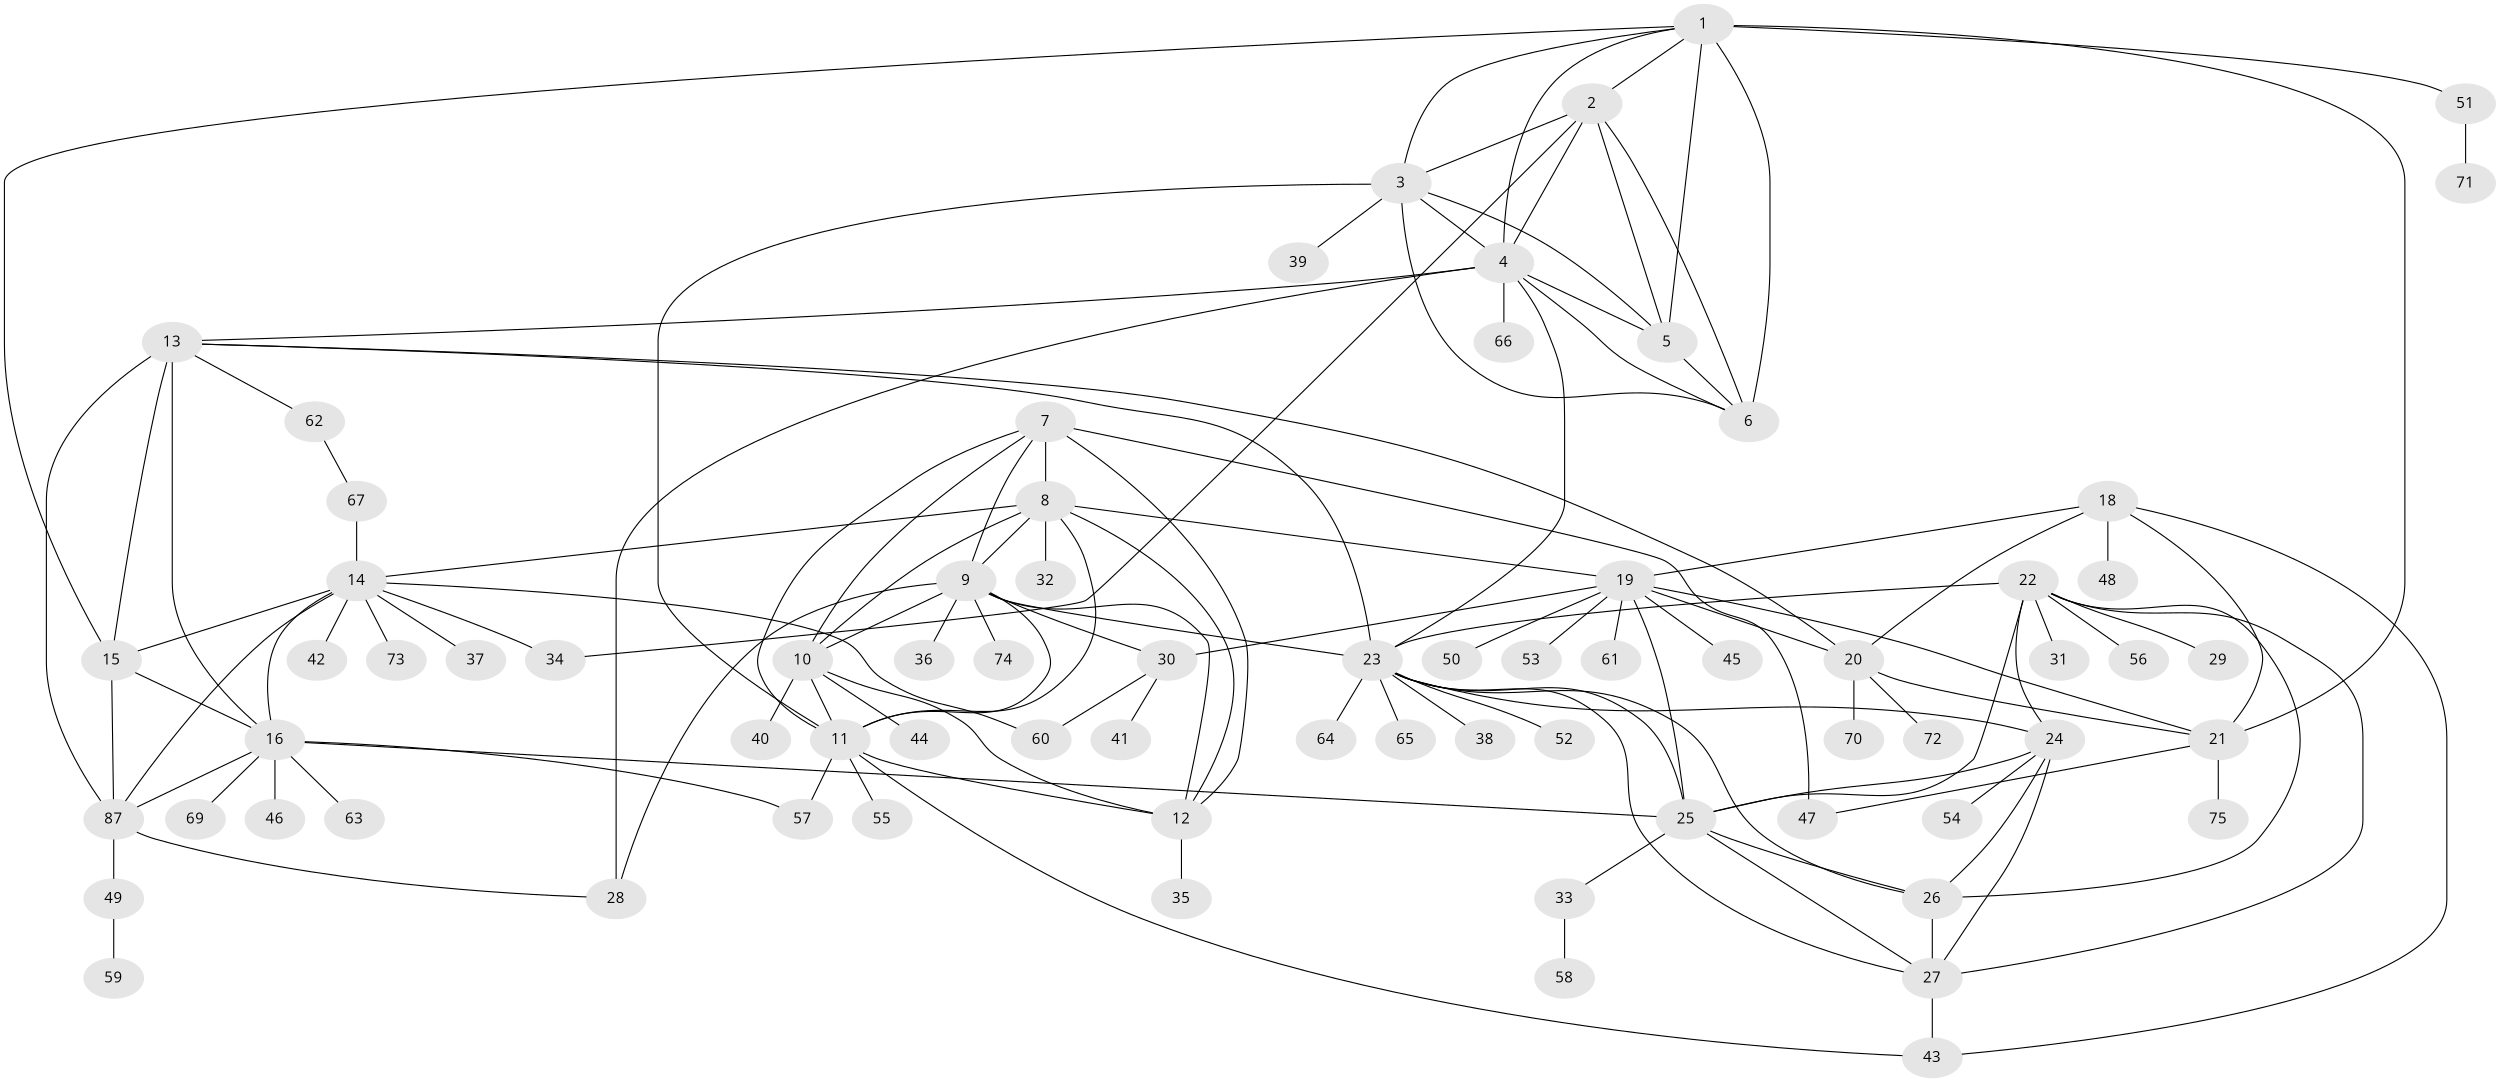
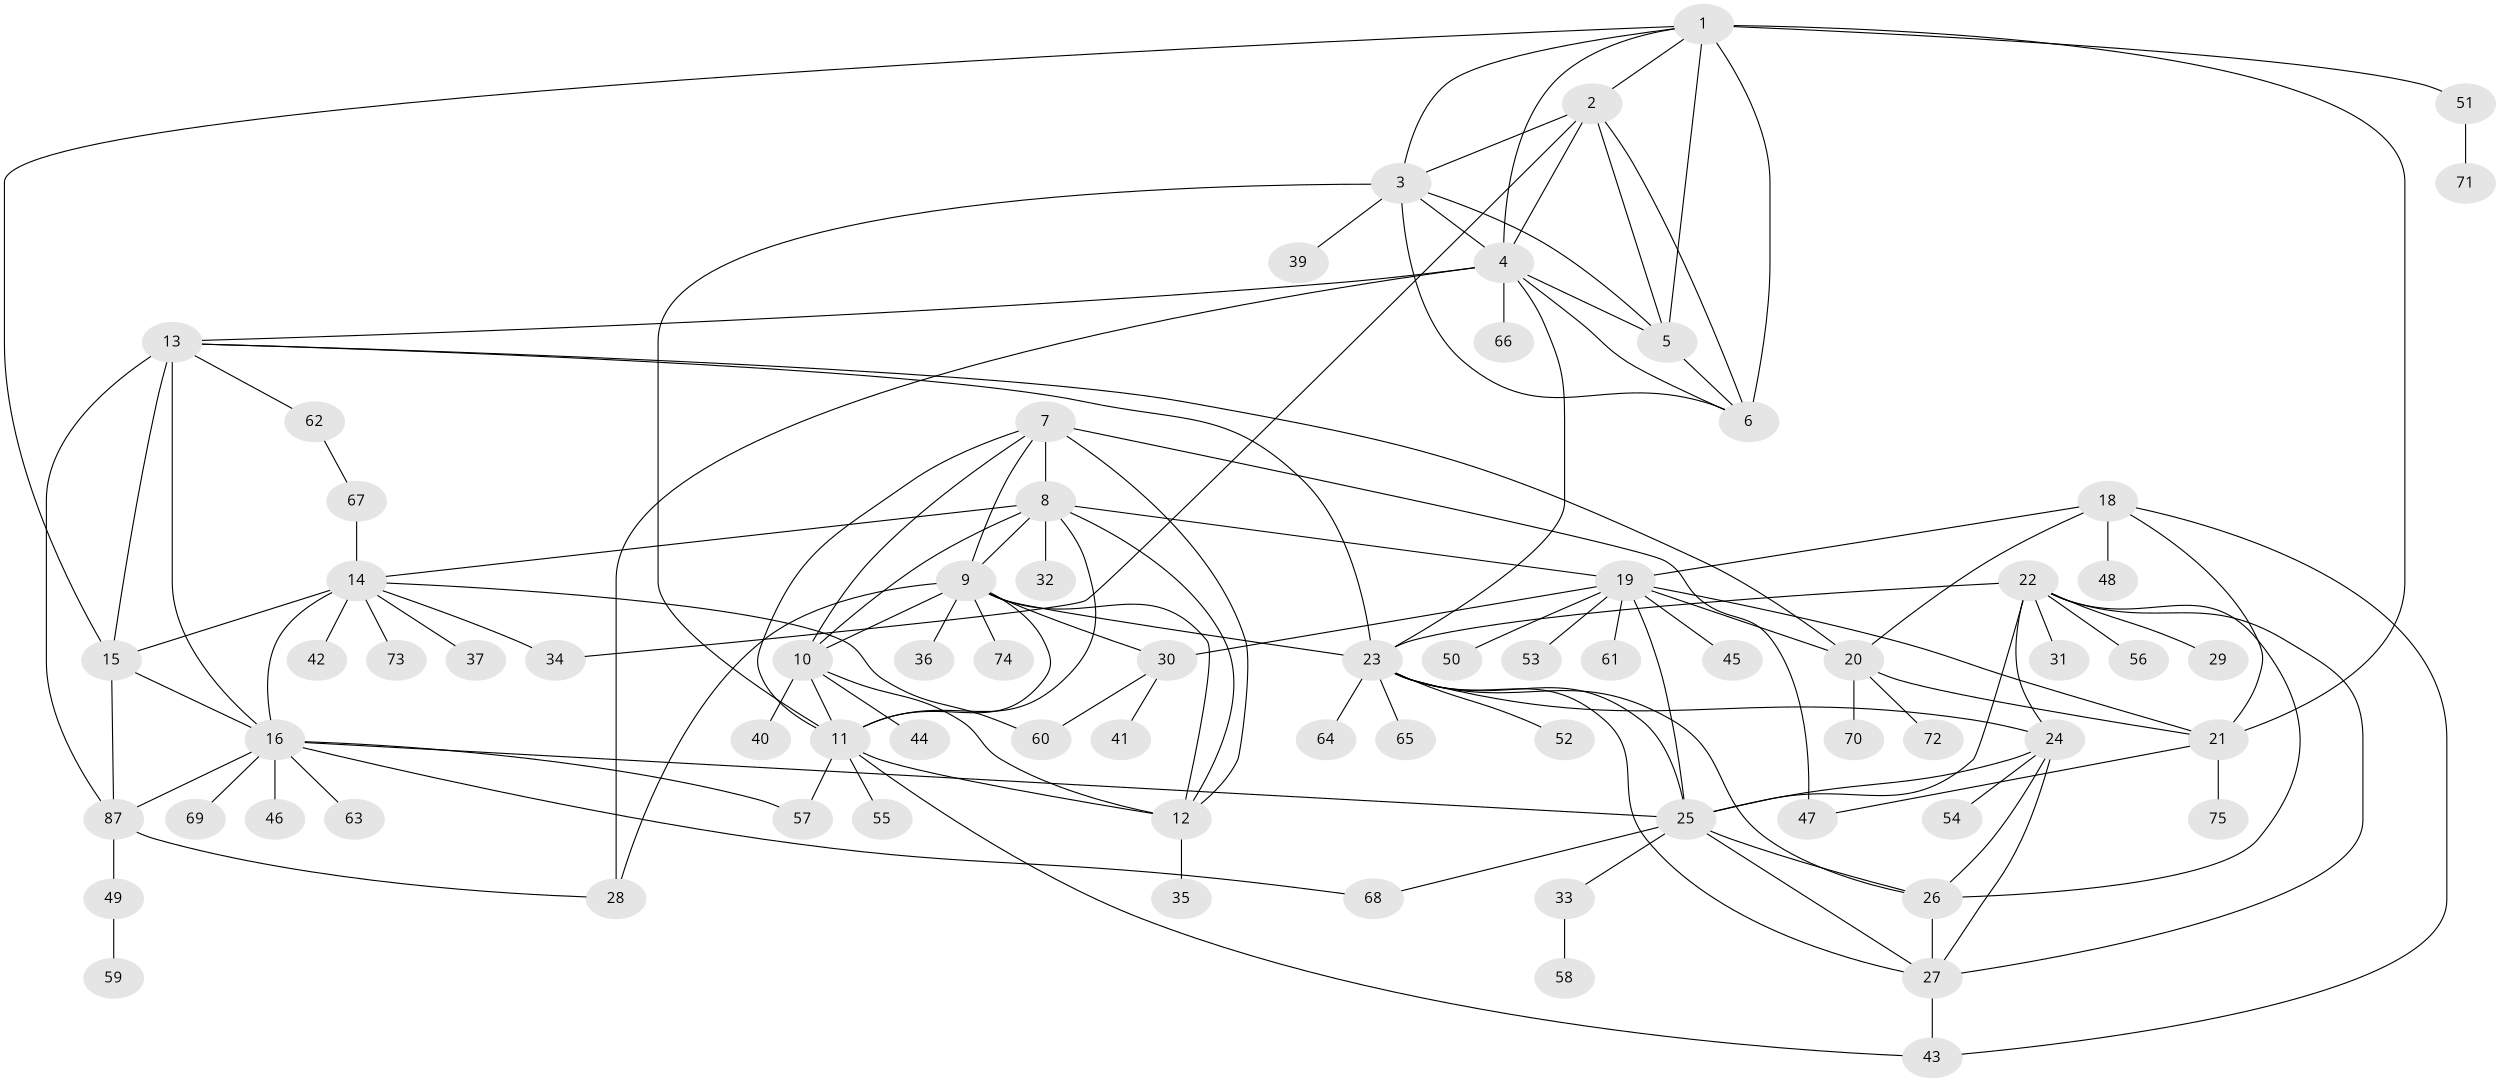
(223, 680) -> none
(1485, 740) -> none
none -> (1374, 899)
